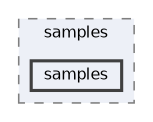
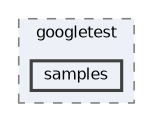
(76, 34) -> (76, 34)
